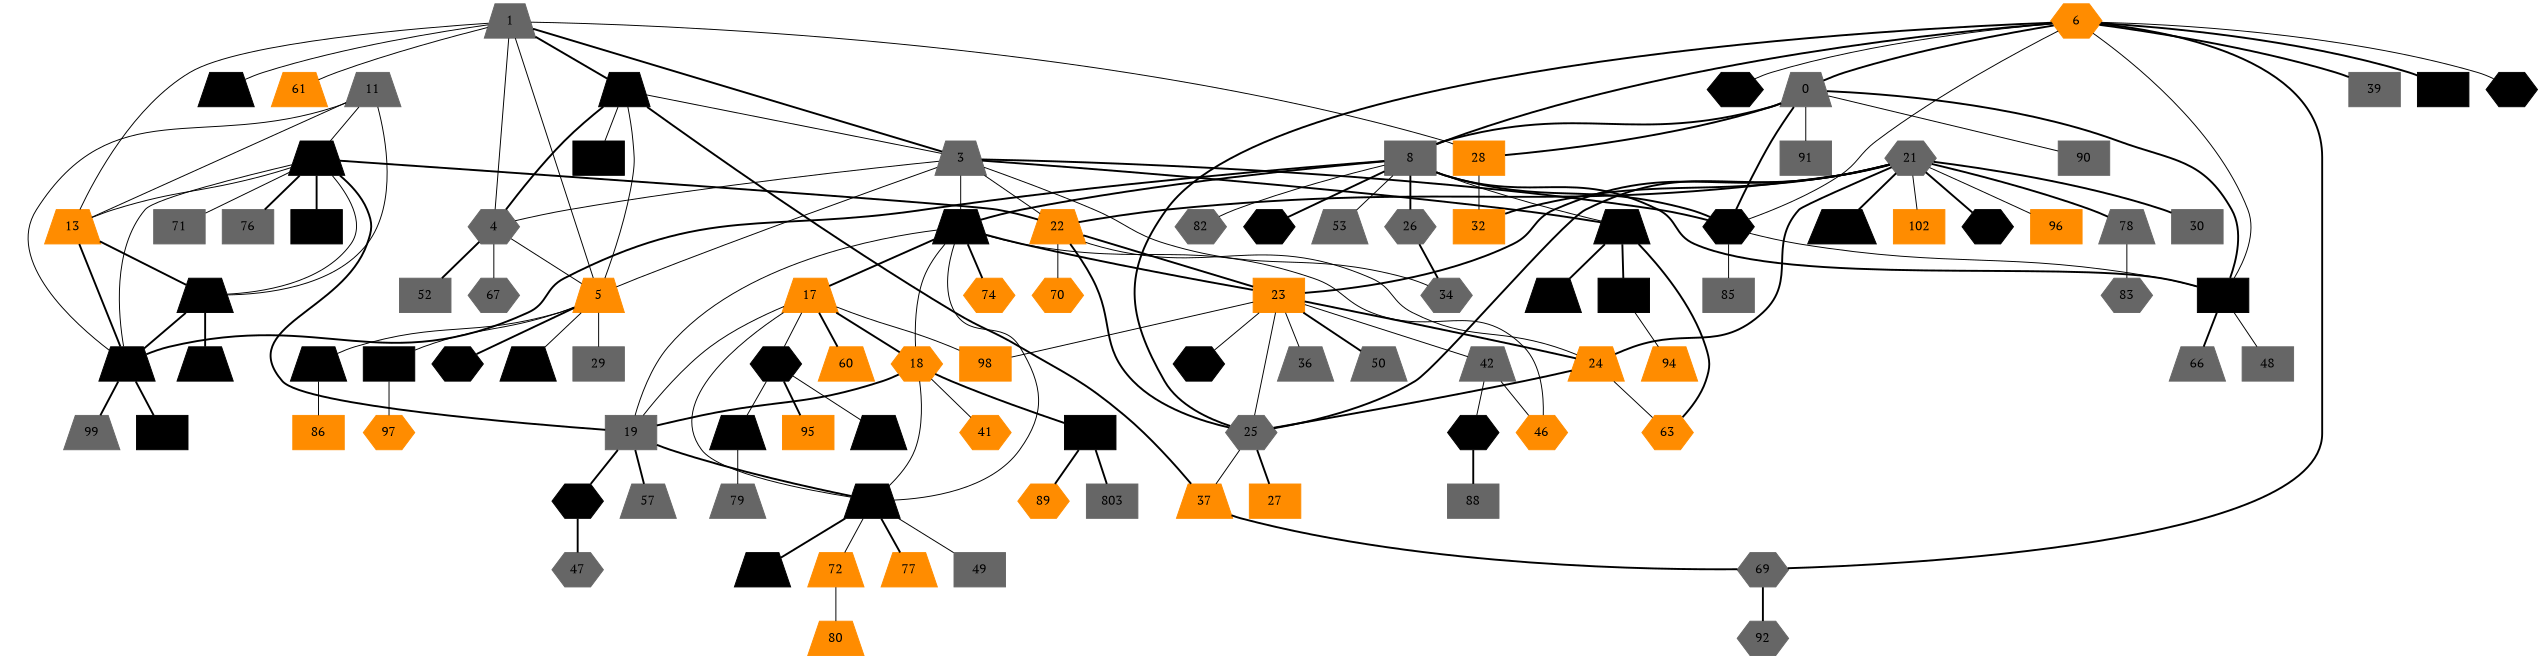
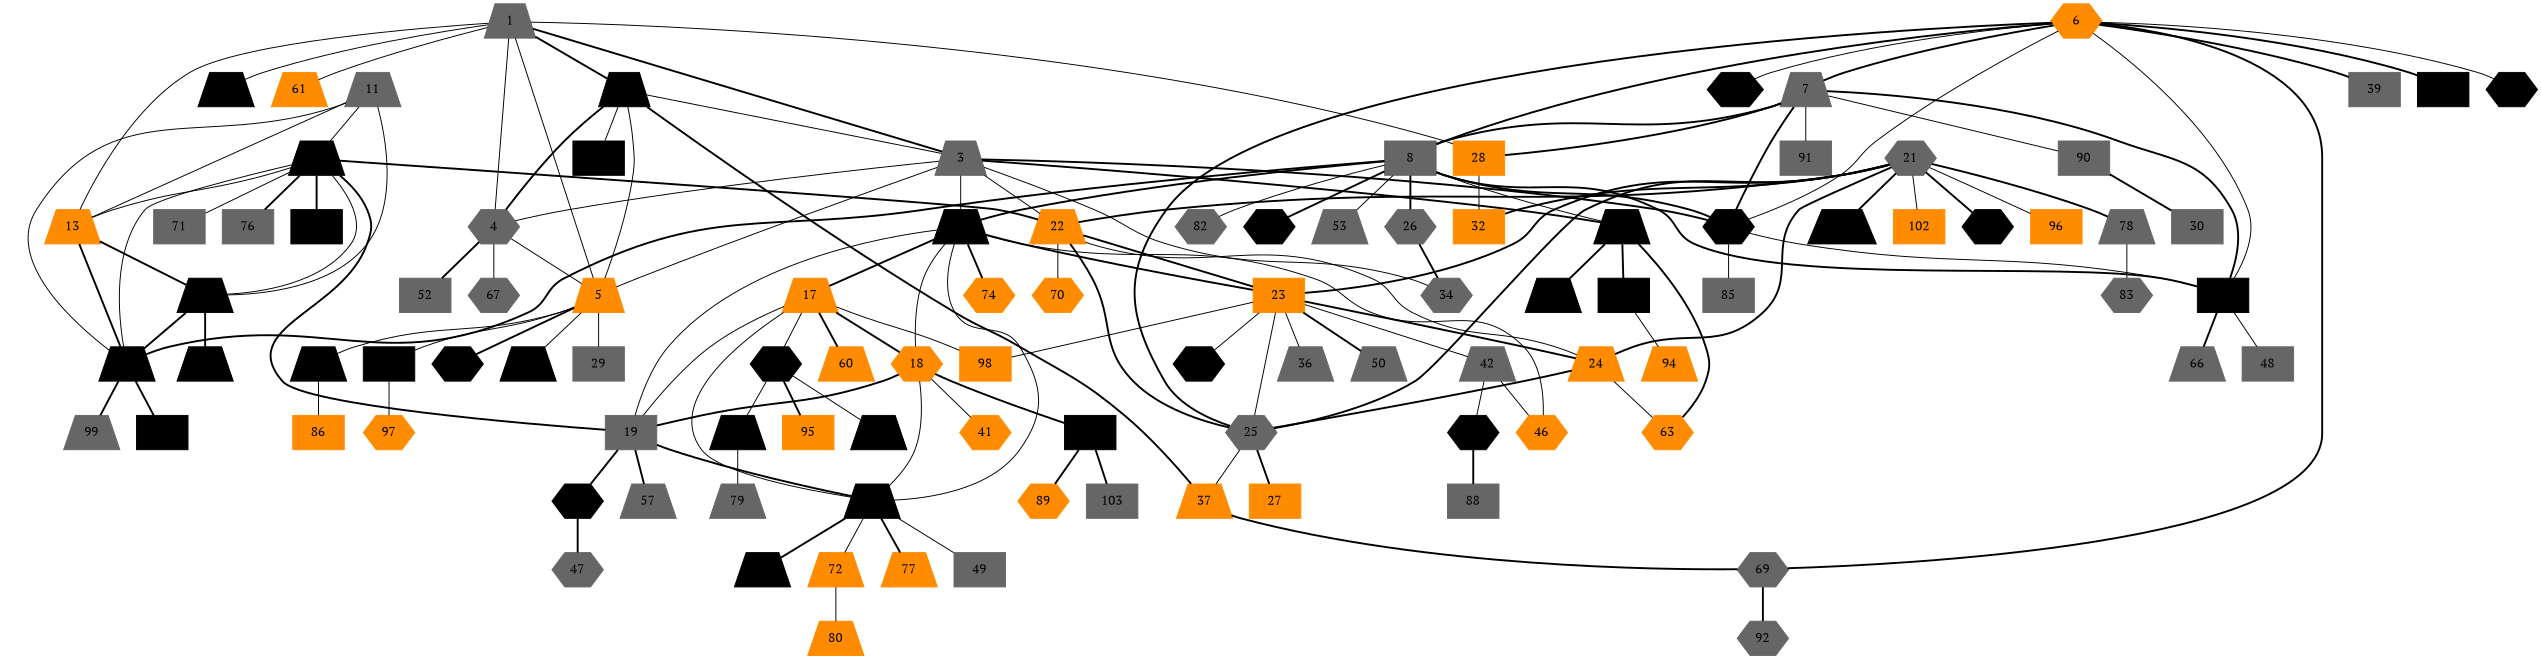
(1806, 90) -> (1806, 90)
(2054, 182) -> (2141, 192)
(1112, 501) -> (1112, 501)
